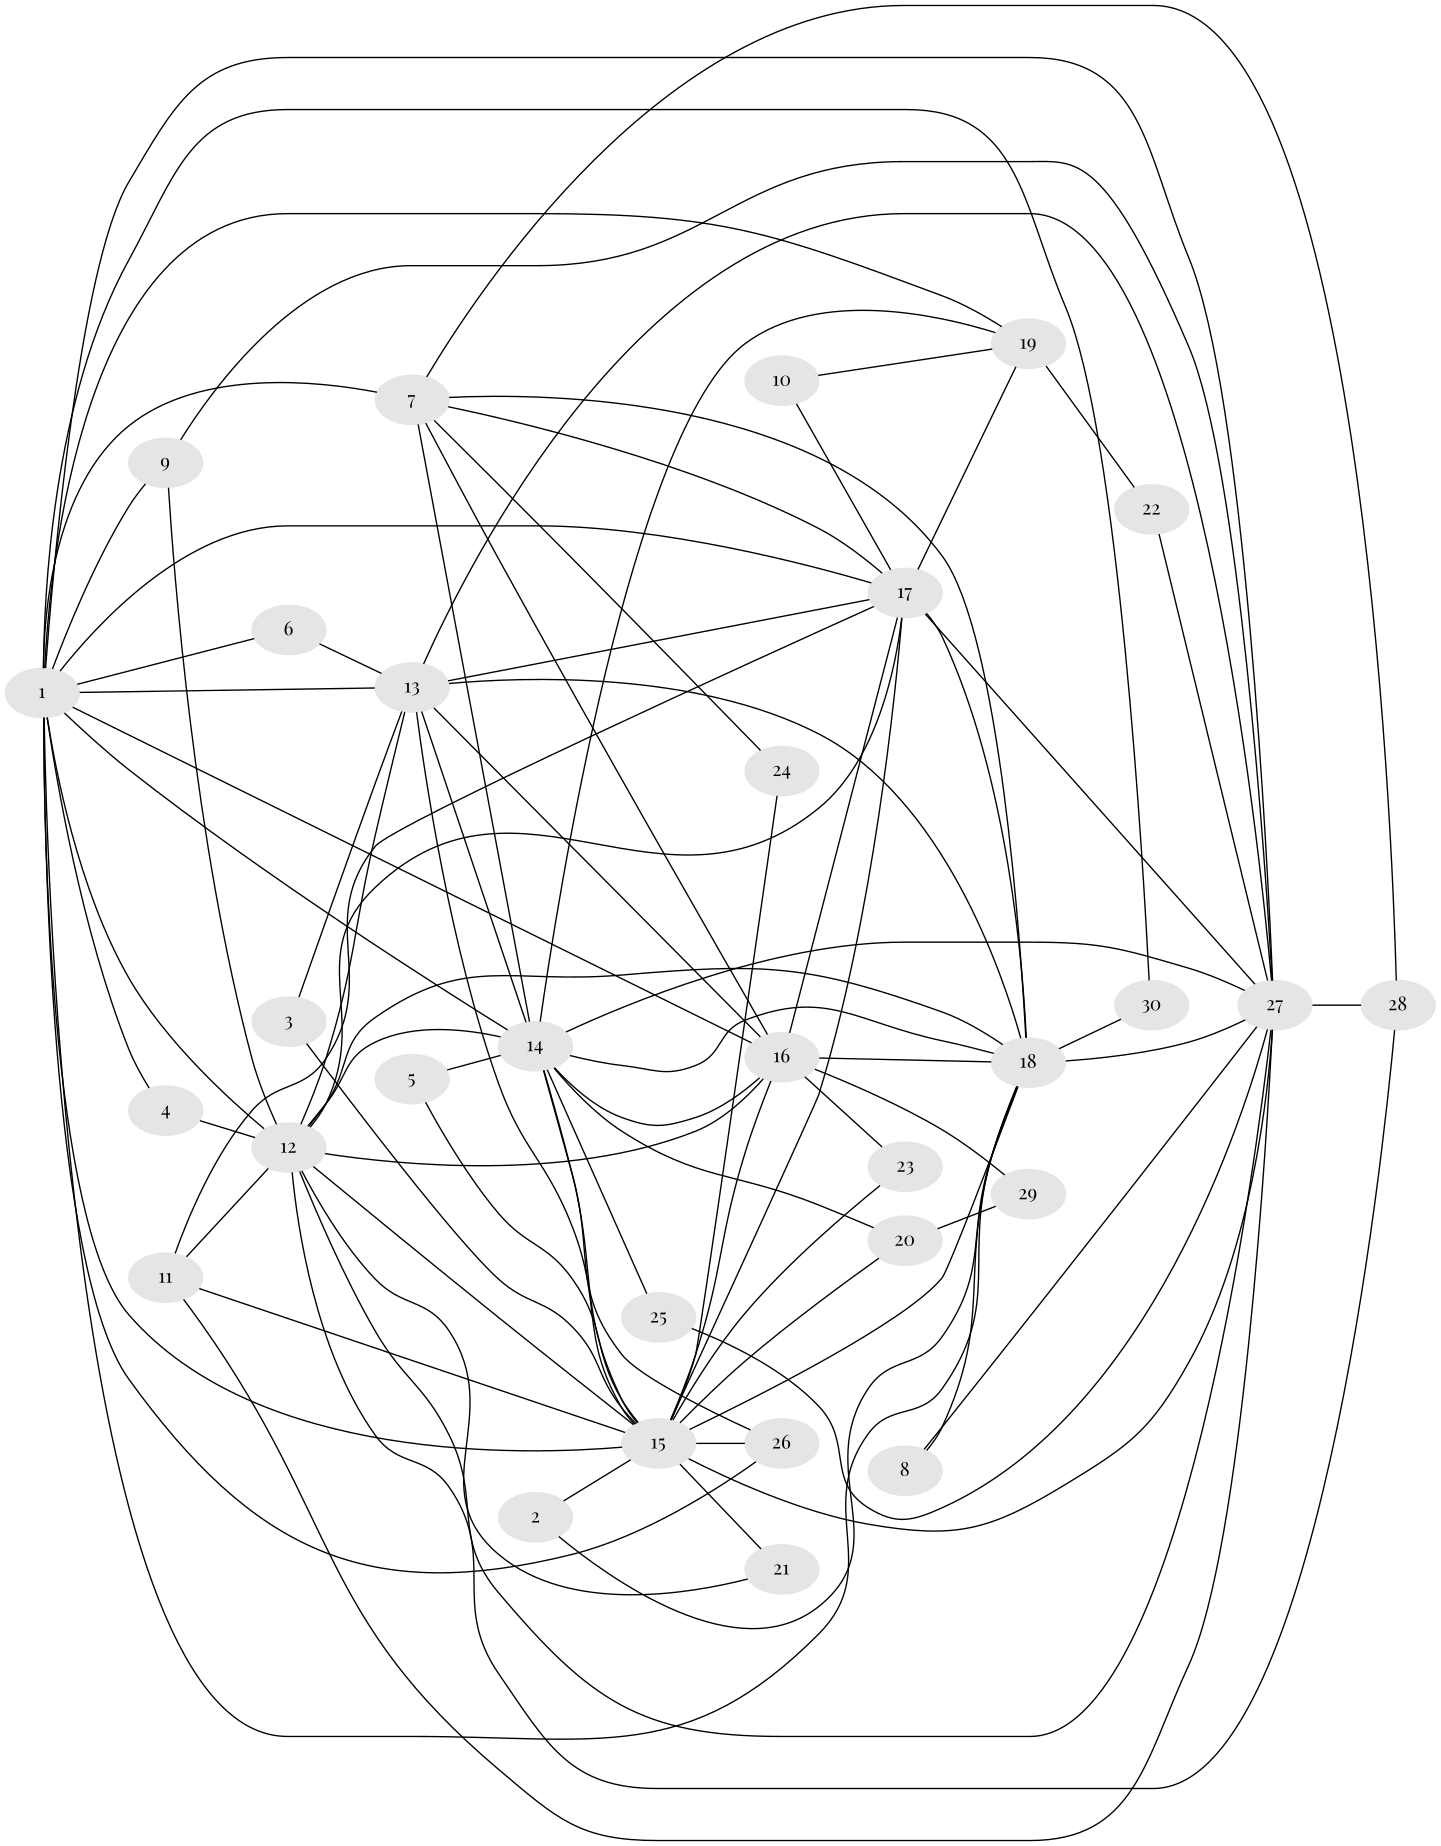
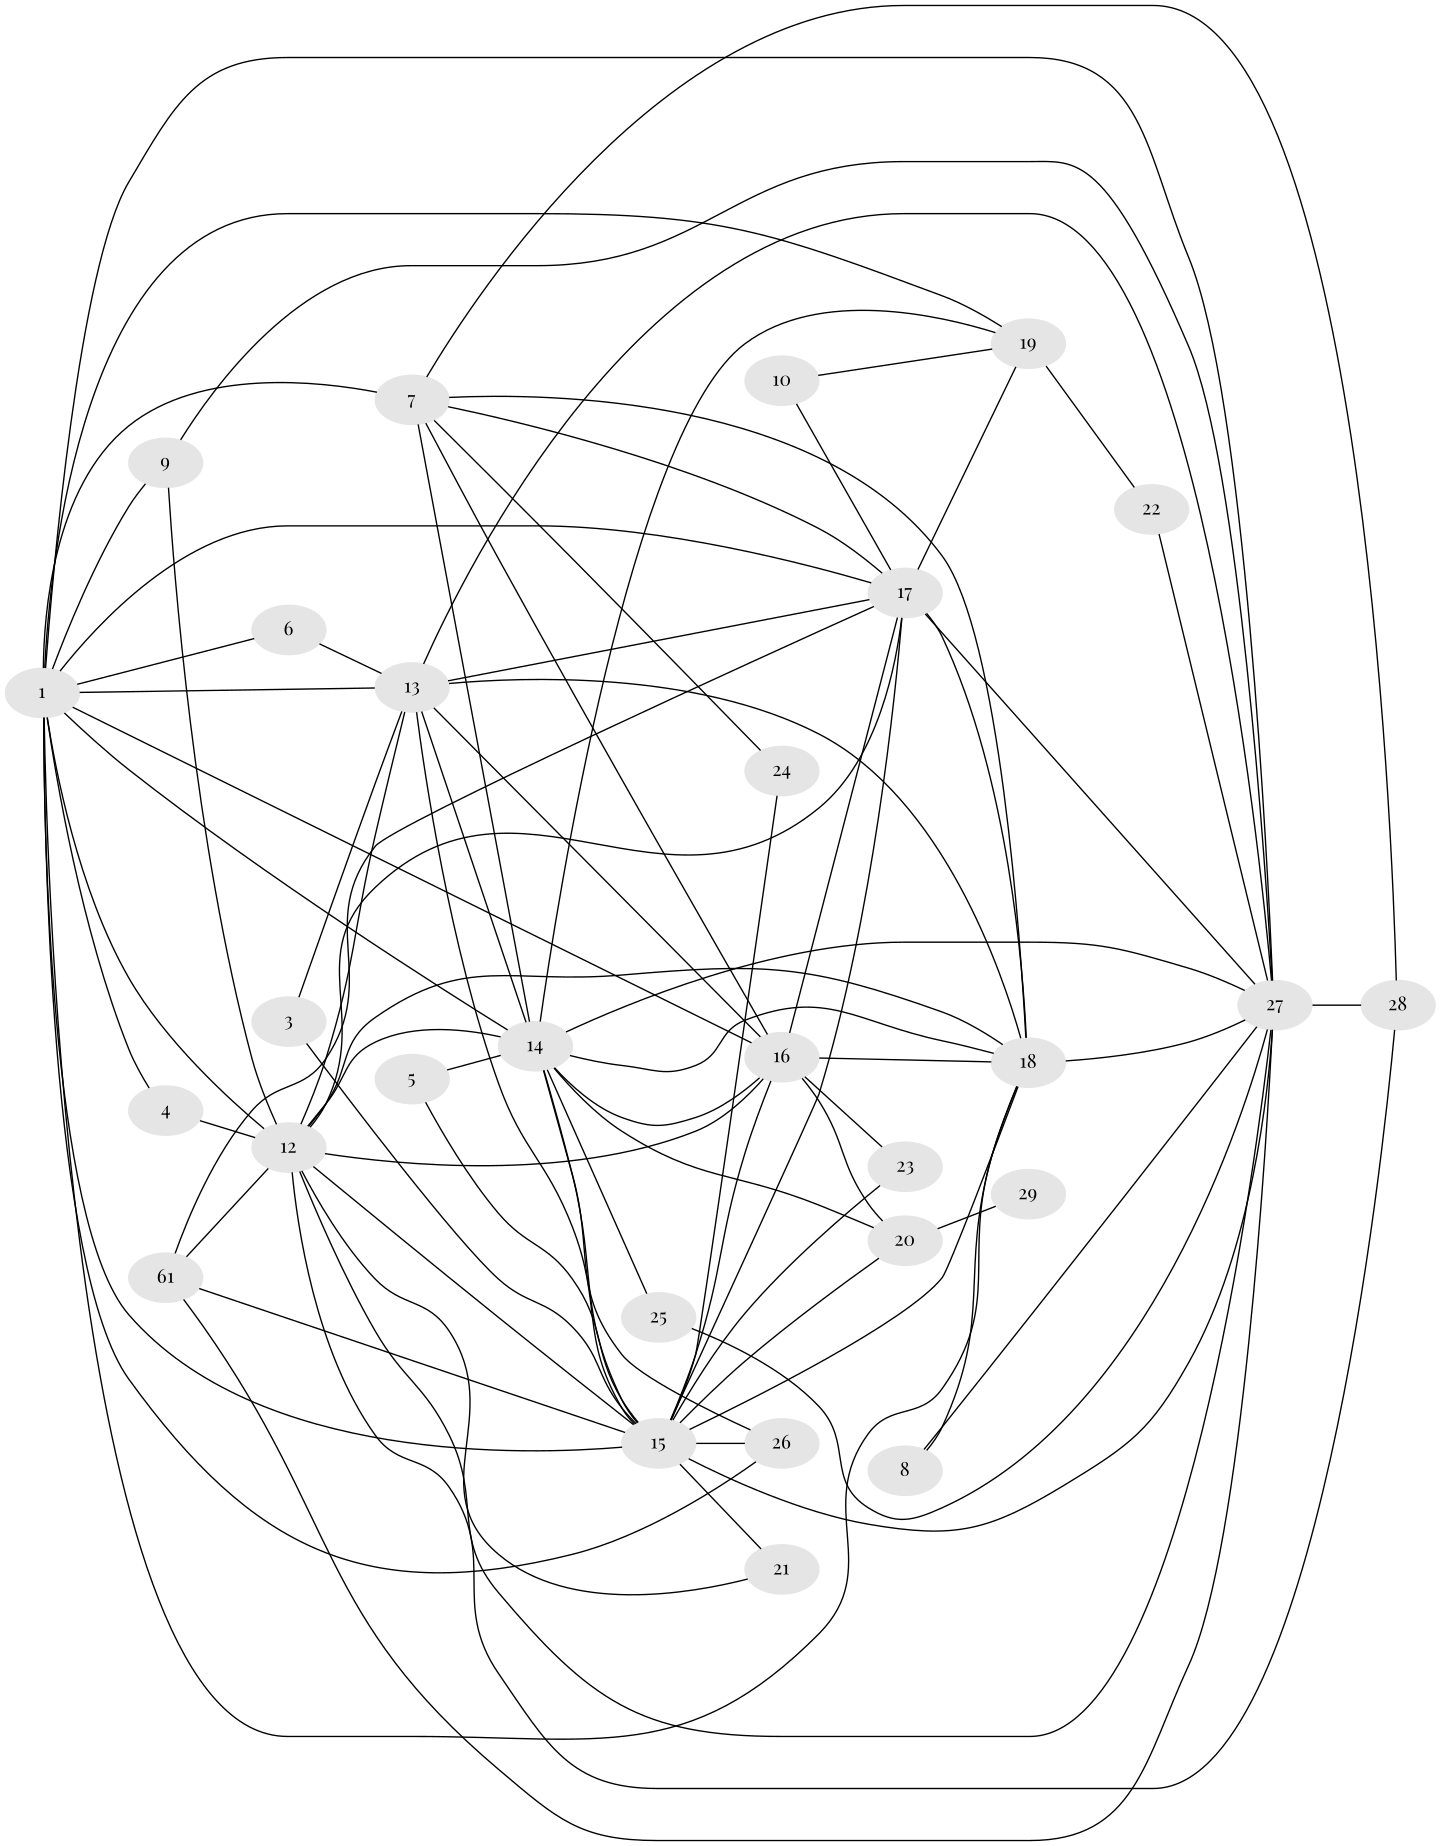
(1152, 1005) -> none
(914, 1114) -> (842, 1150)
(166, 1278) -> (166, 1278)
(535, 1517) -> none
